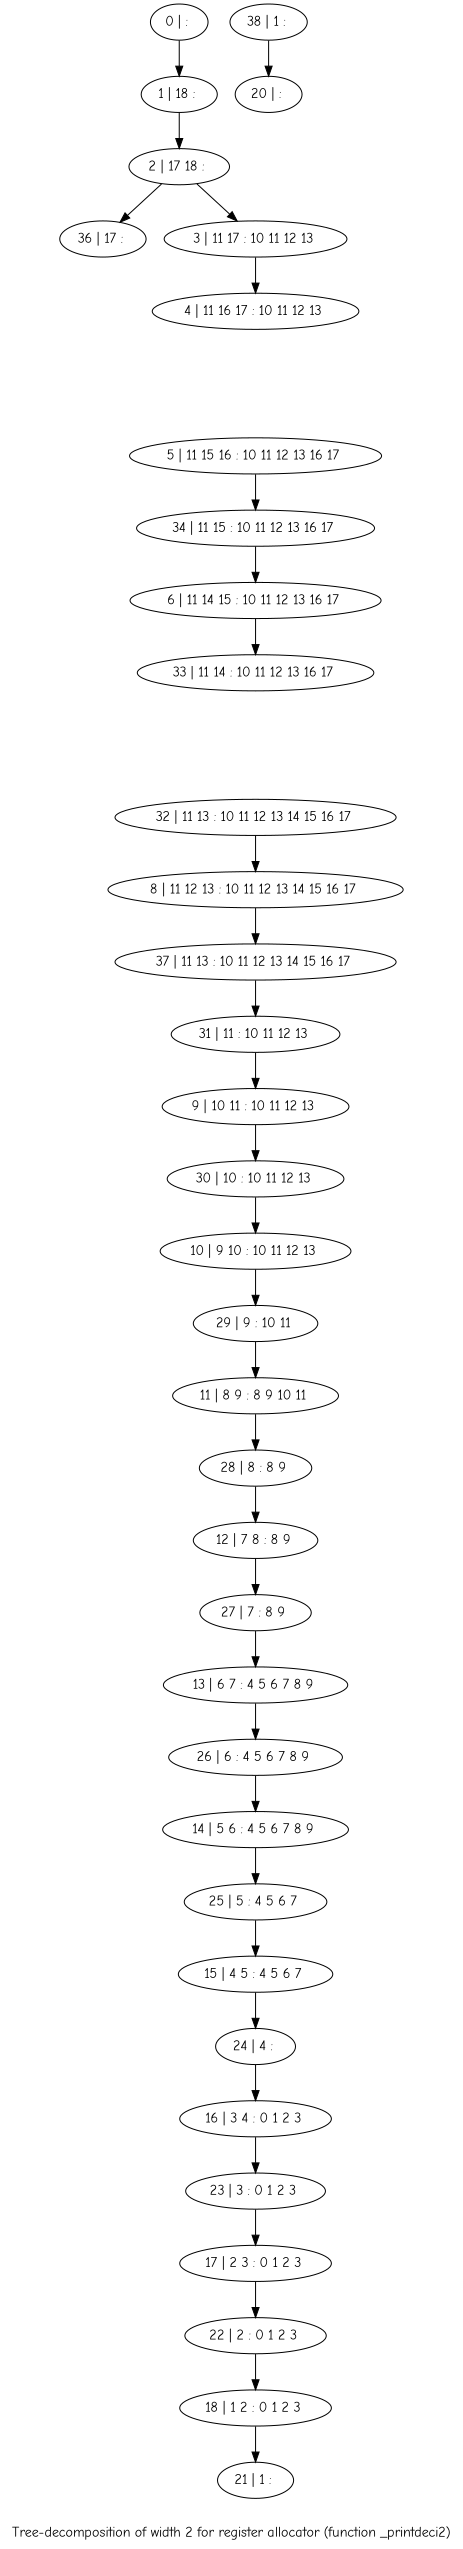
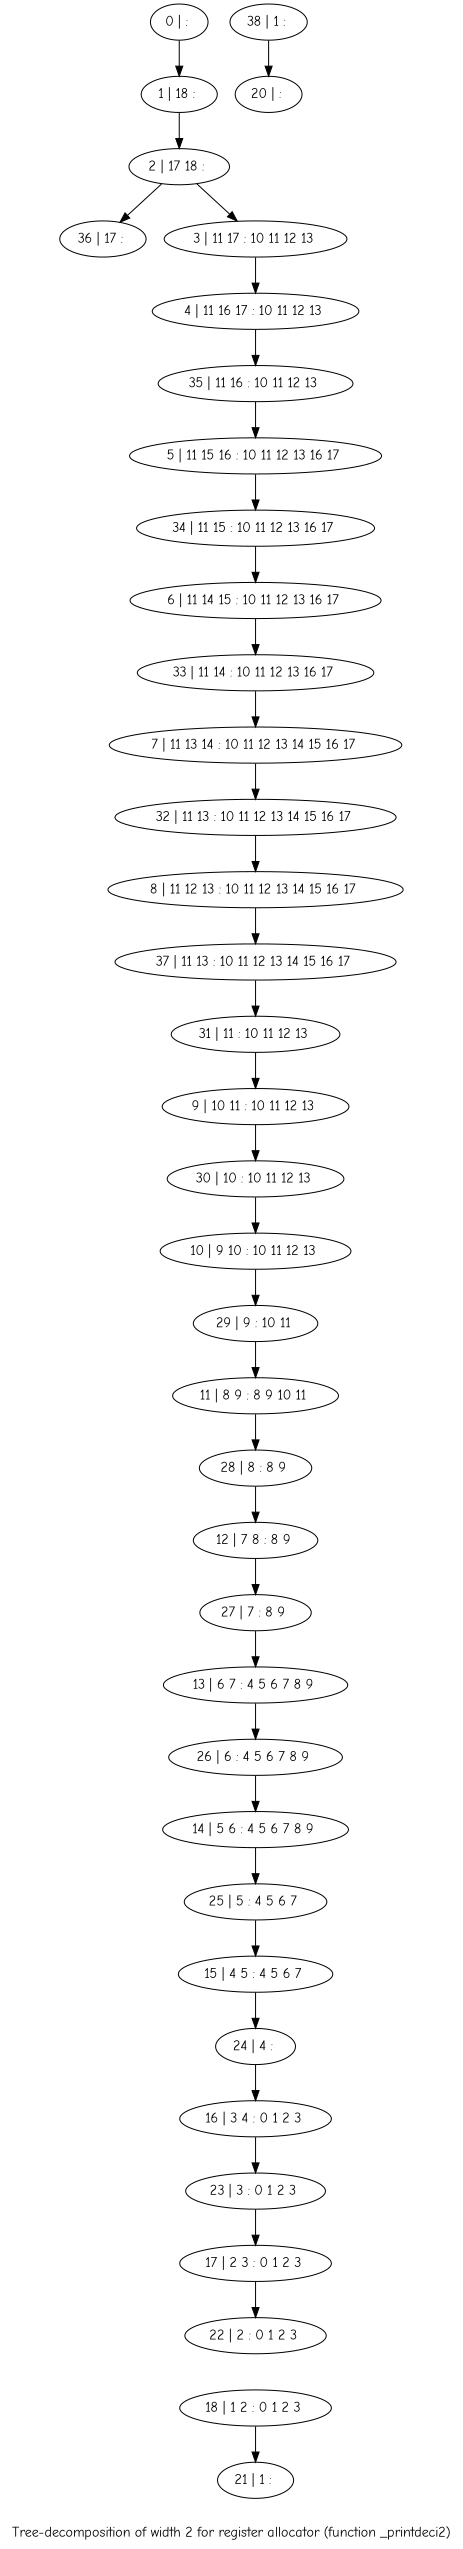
none -> (256, 384)
none -> (256, 745)
(256, 2367) -> none
